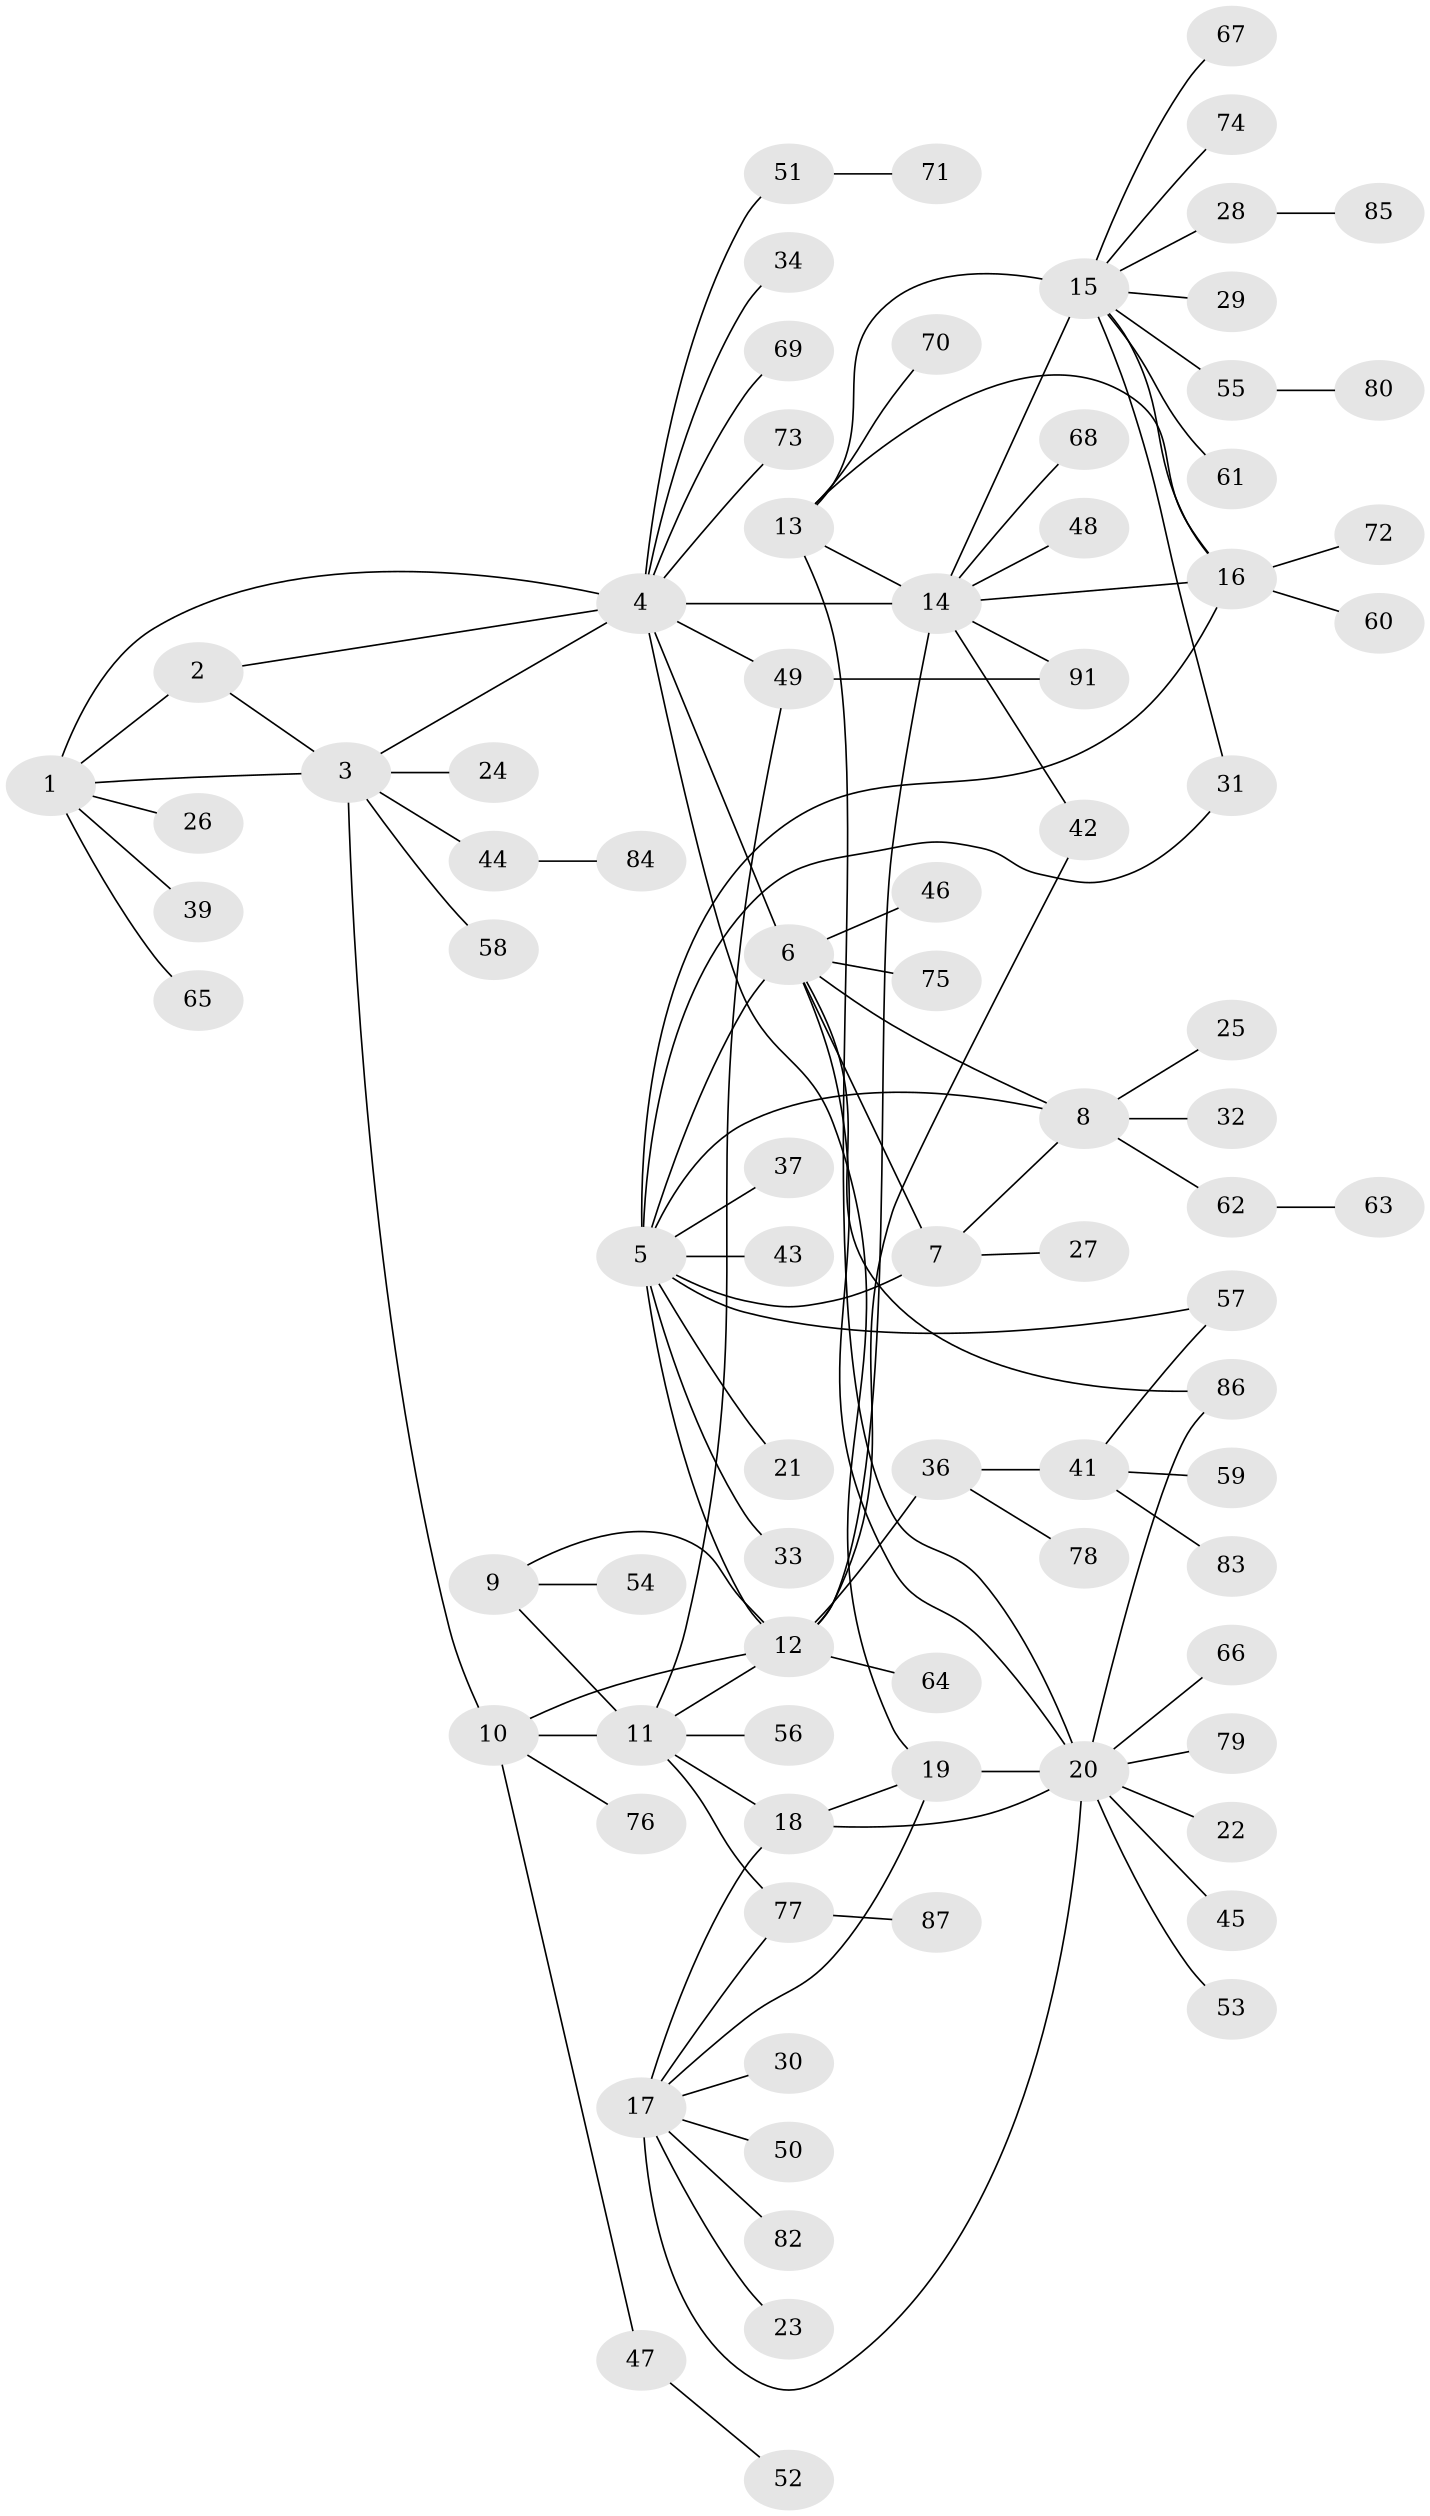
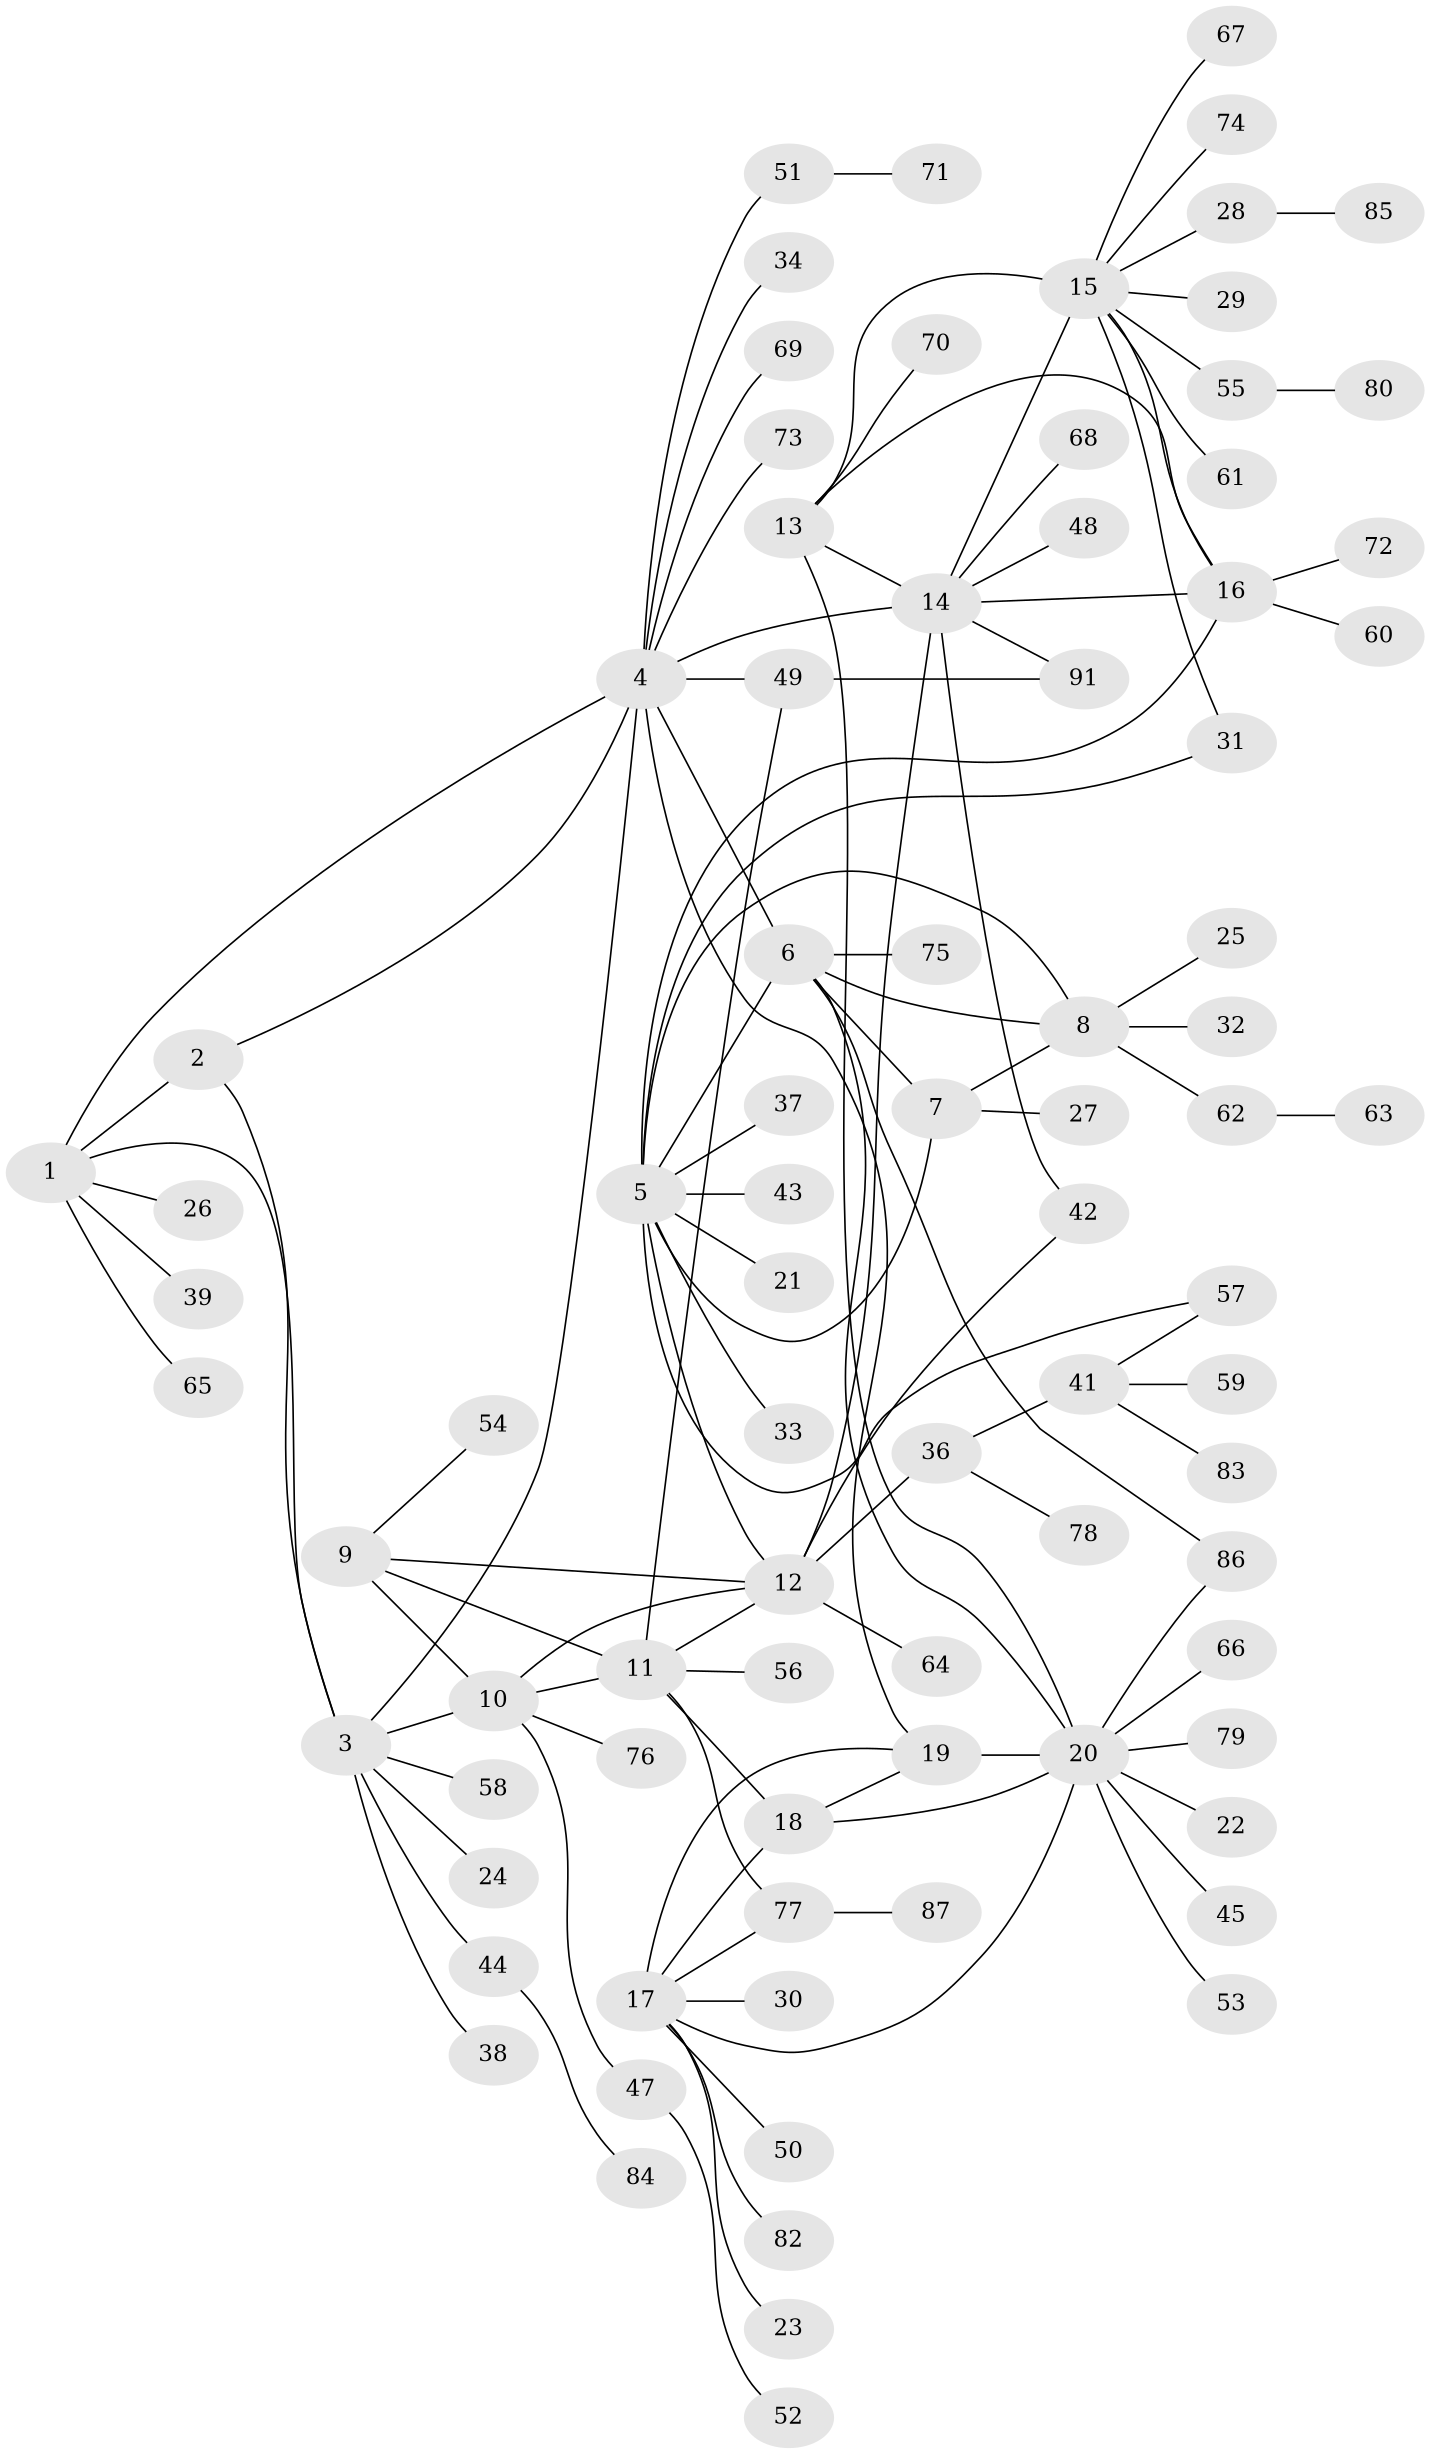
(937, 892) -> none
none -> (420, 1629)
none -> (494, 2055)
